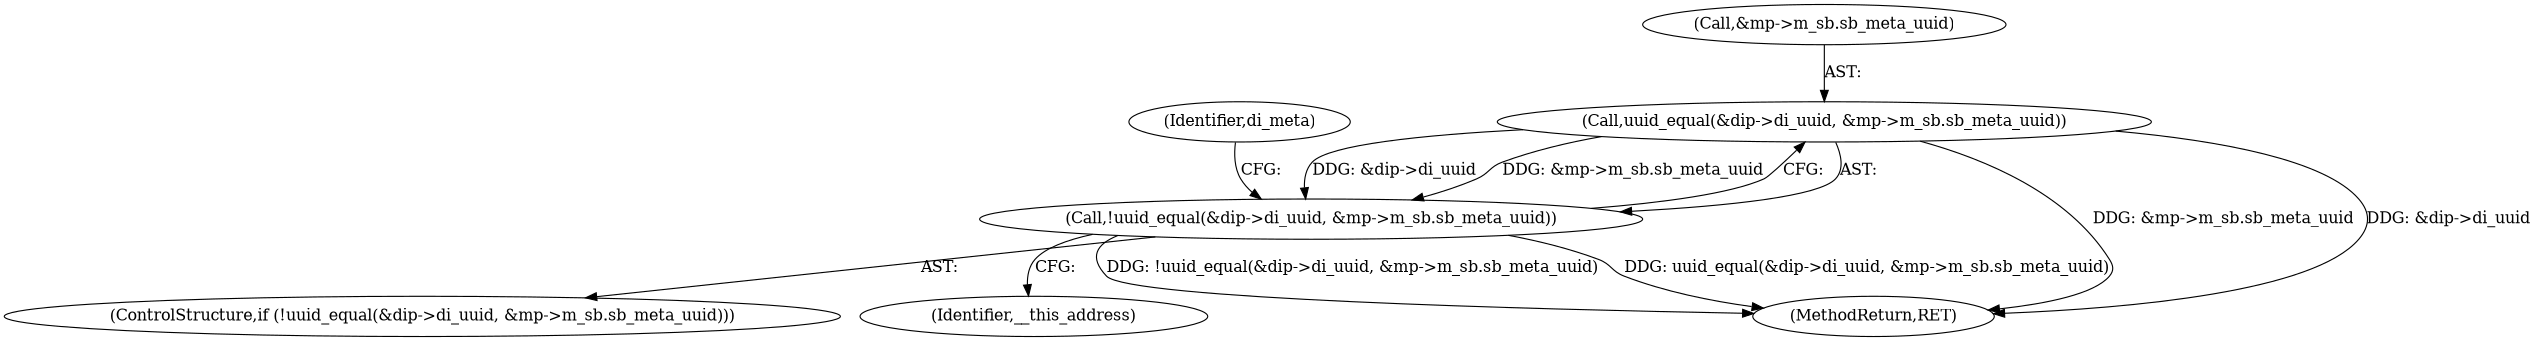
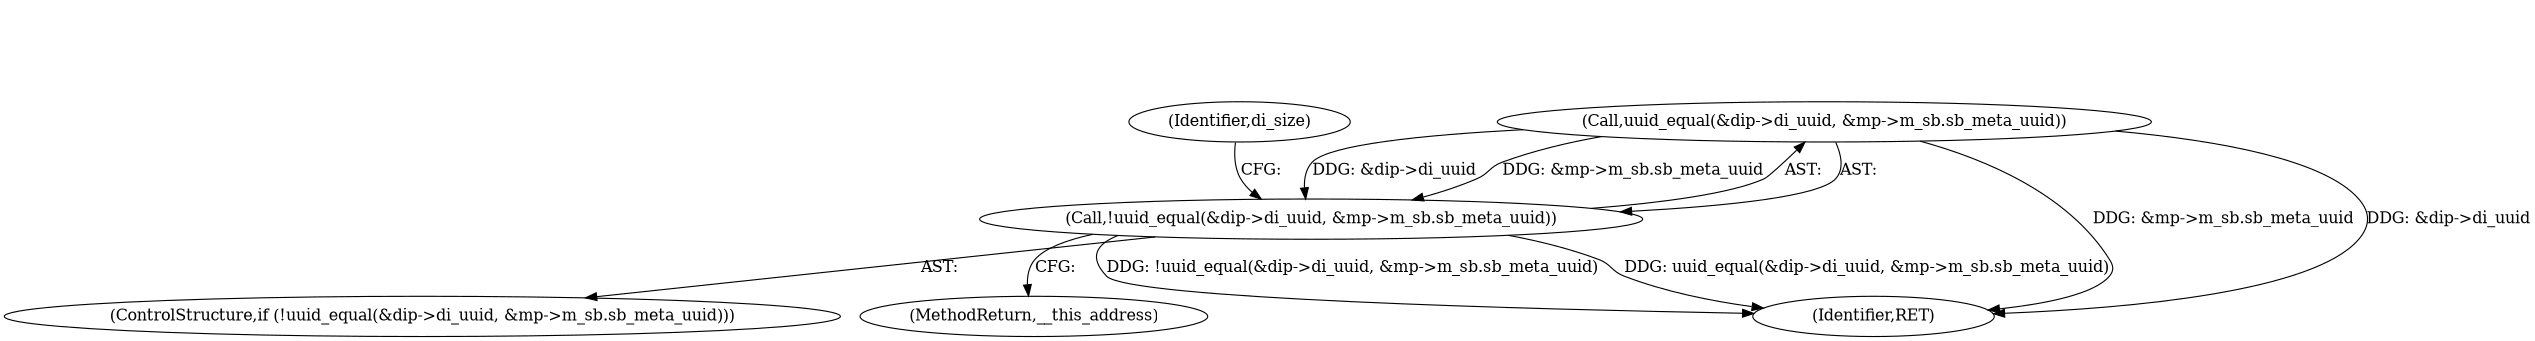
(1824, 25) -> none
(1240, 122) -> (1240, 122)
(1806, 171) -> (1806, 171)
(1034, 316) -> (1034, 316)
(1874, 316) -> (1874, 316)
